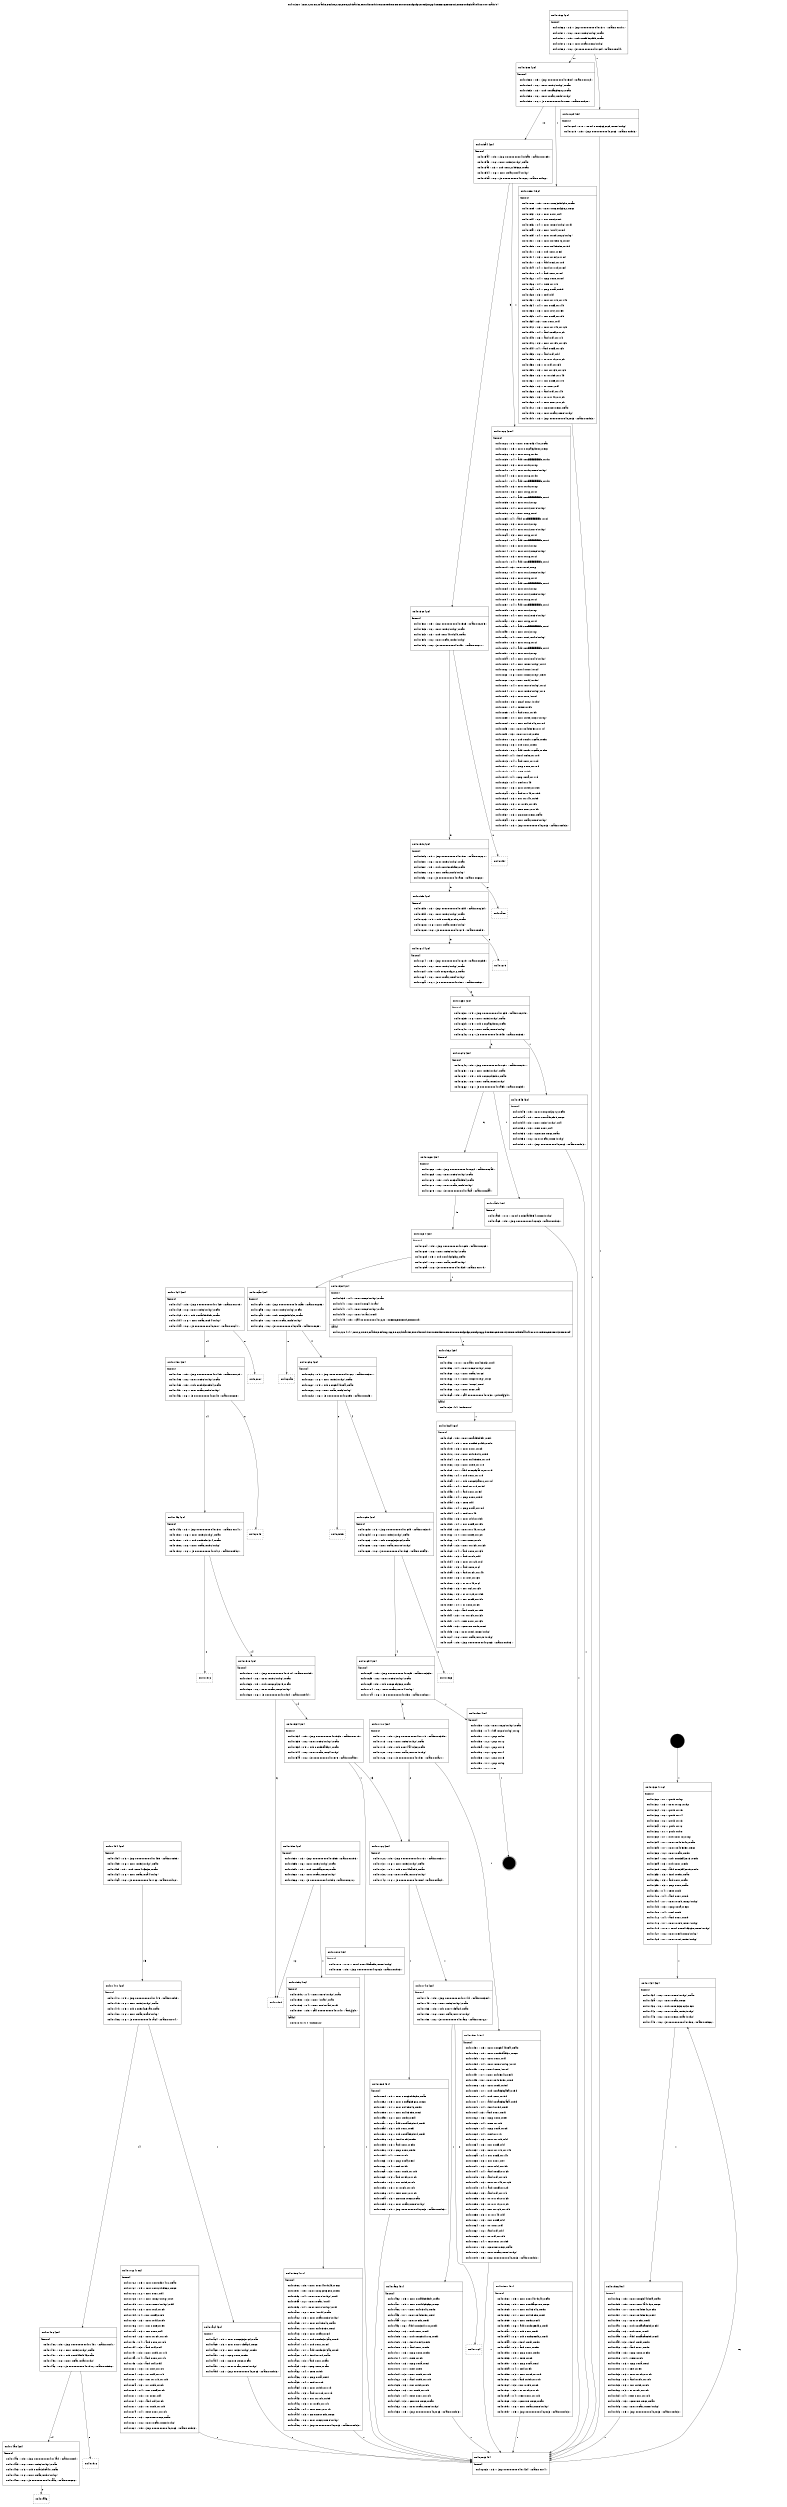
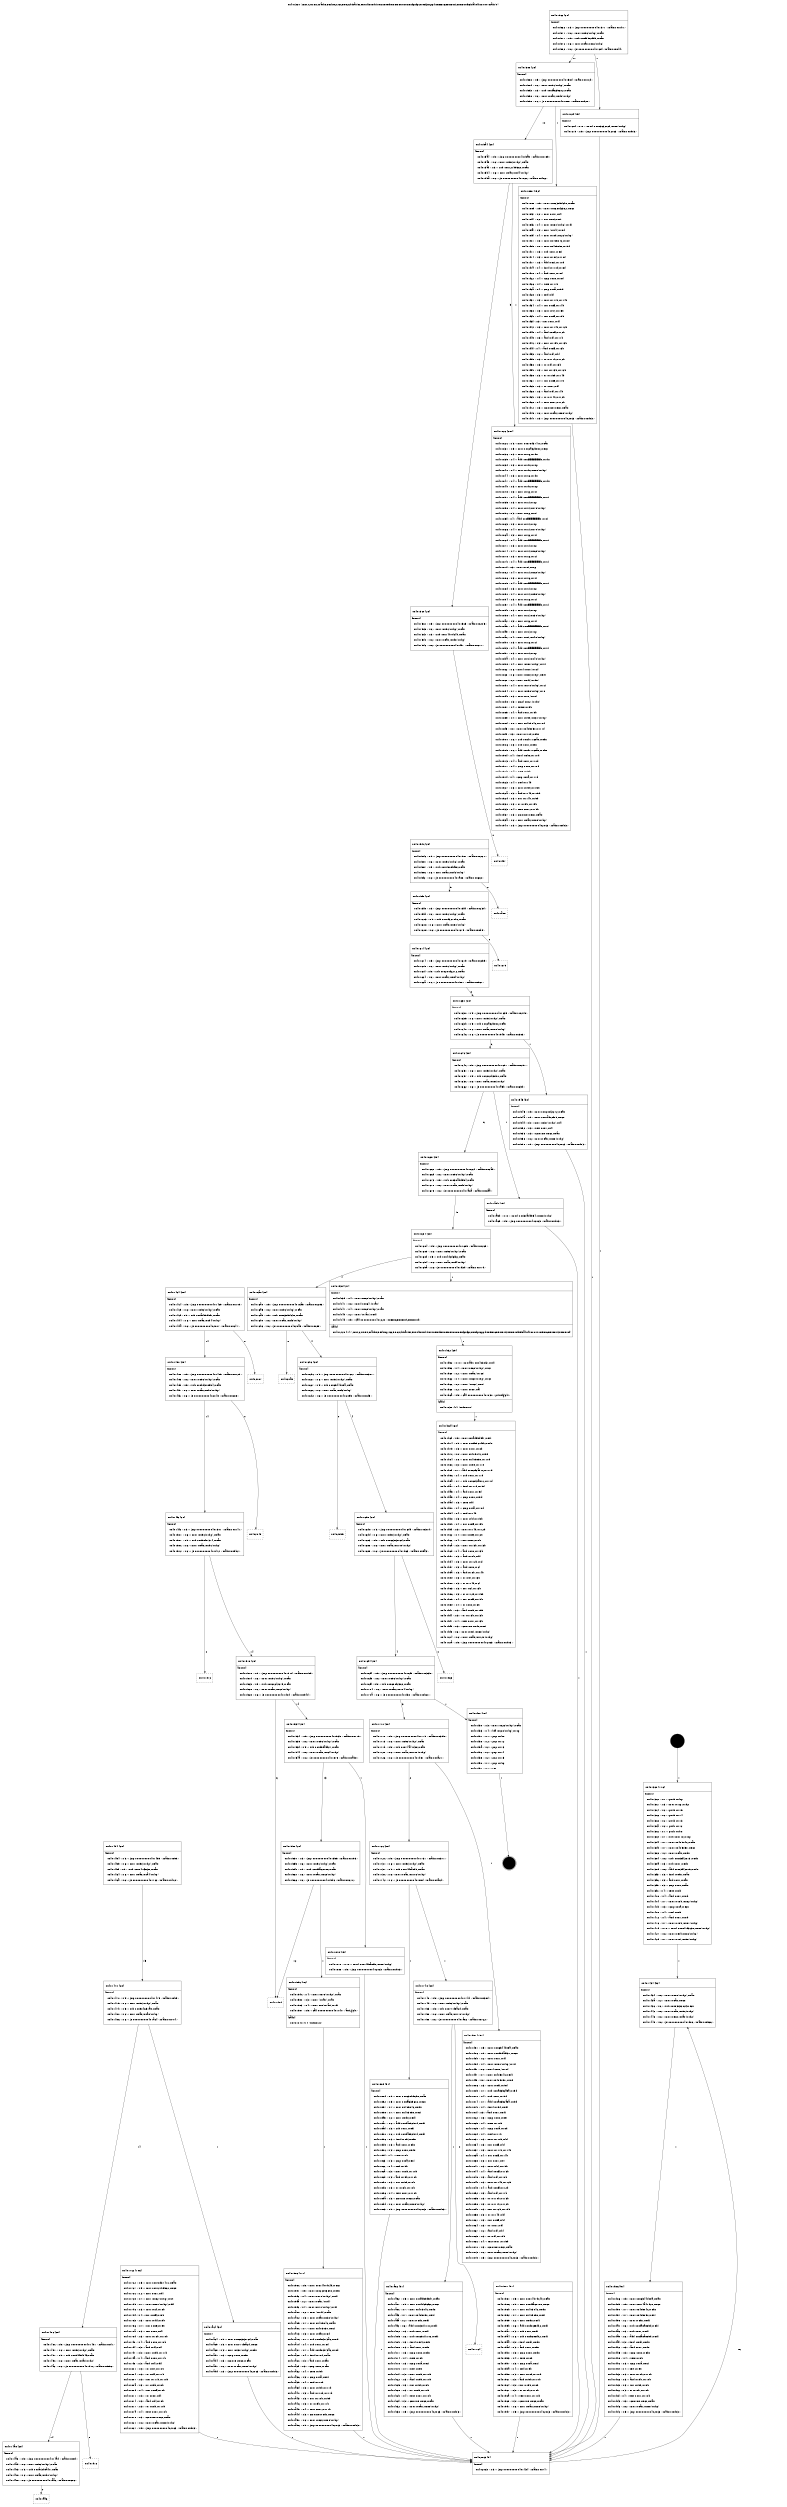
(449, 744) -> none
(449, 939) -> none
(382, 1799) -> (322, 1801)
(484, 2359) -> none
